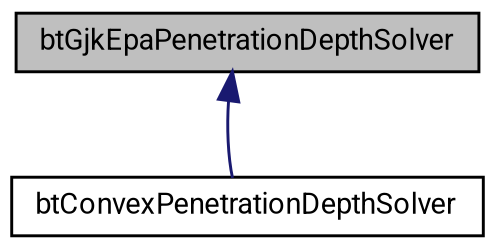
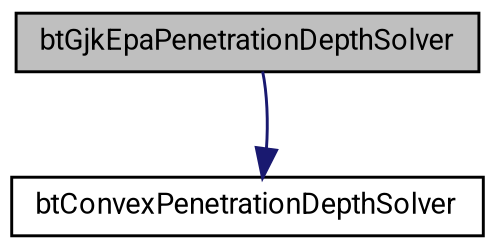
(228, 139) -> (267, 110)
